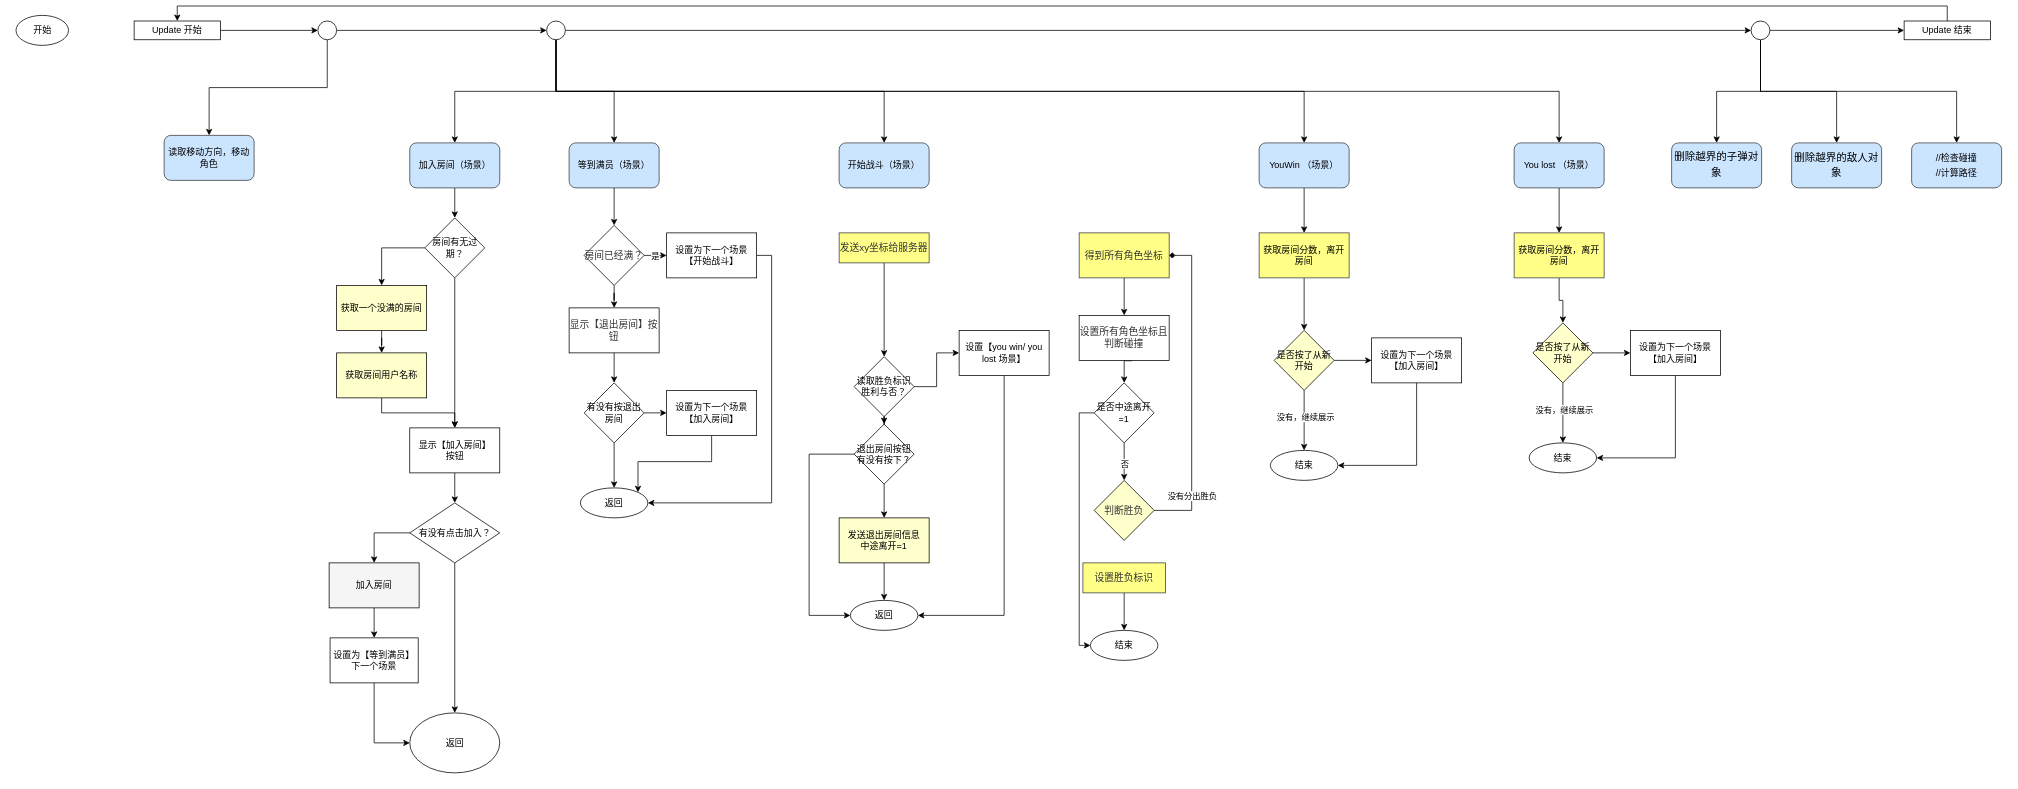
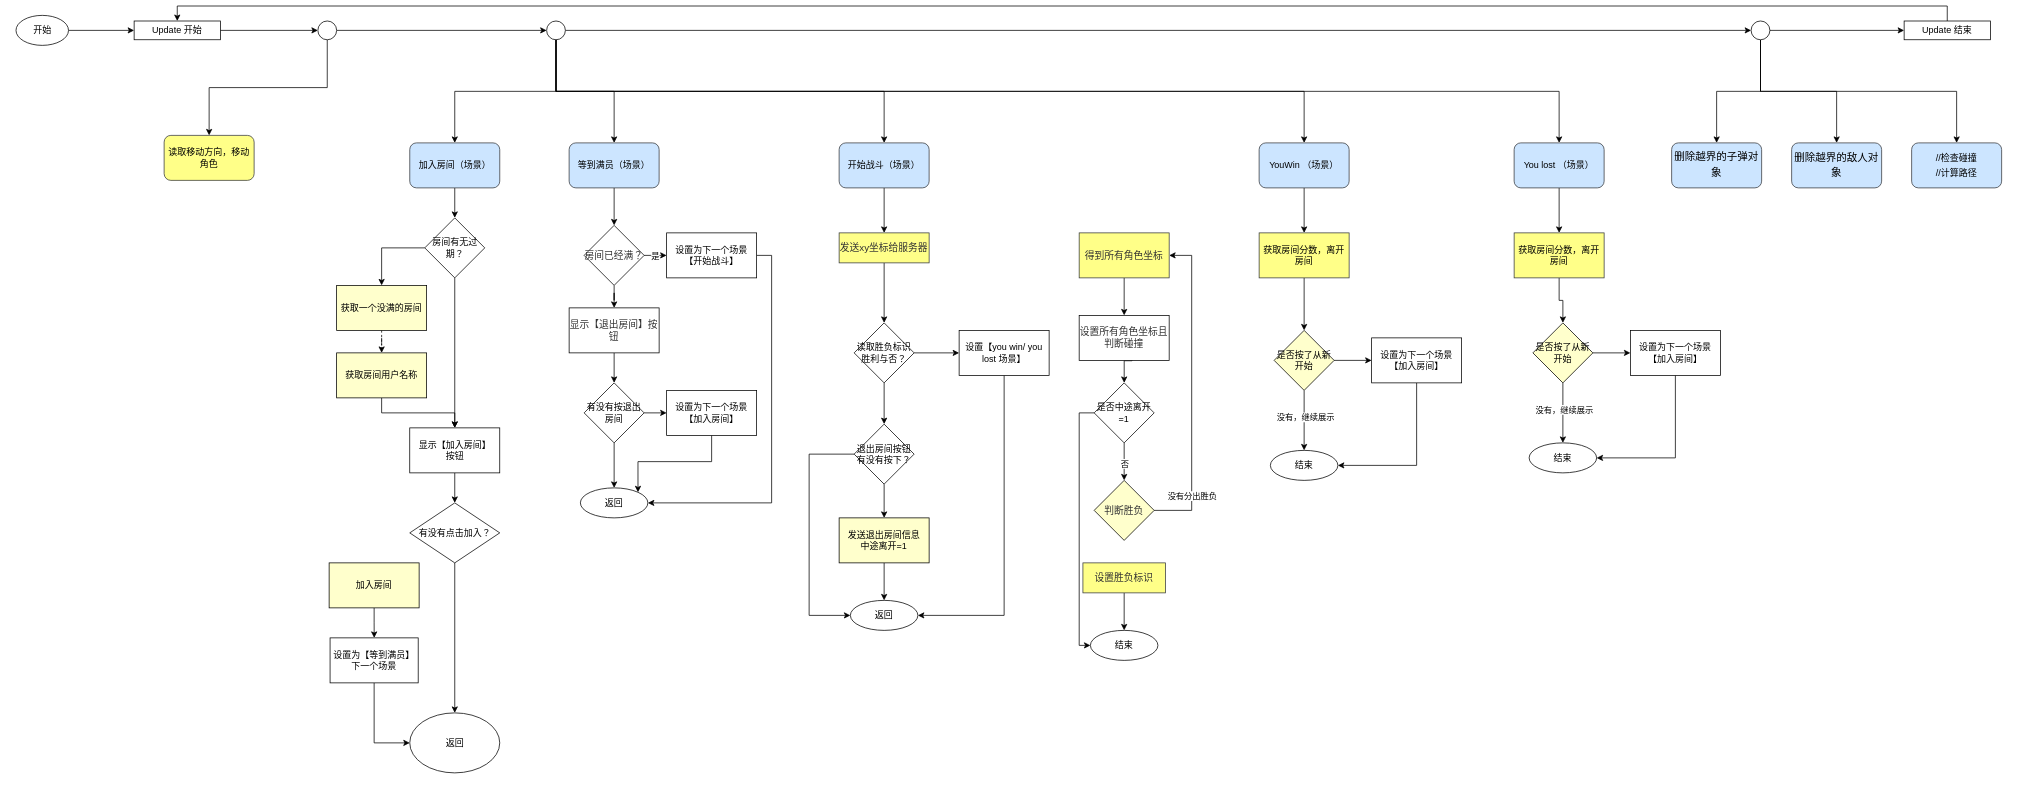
none -> (99, 30)
(209, 158) -> (209, 158)
none -> (884, 226)
(1176, 255) -> (1175, 255)
(381, 344) -> (381, 344)
(884, 387) -> (884, 353)
(374, 533) -> none
(374, 585) -> (374, 585)
